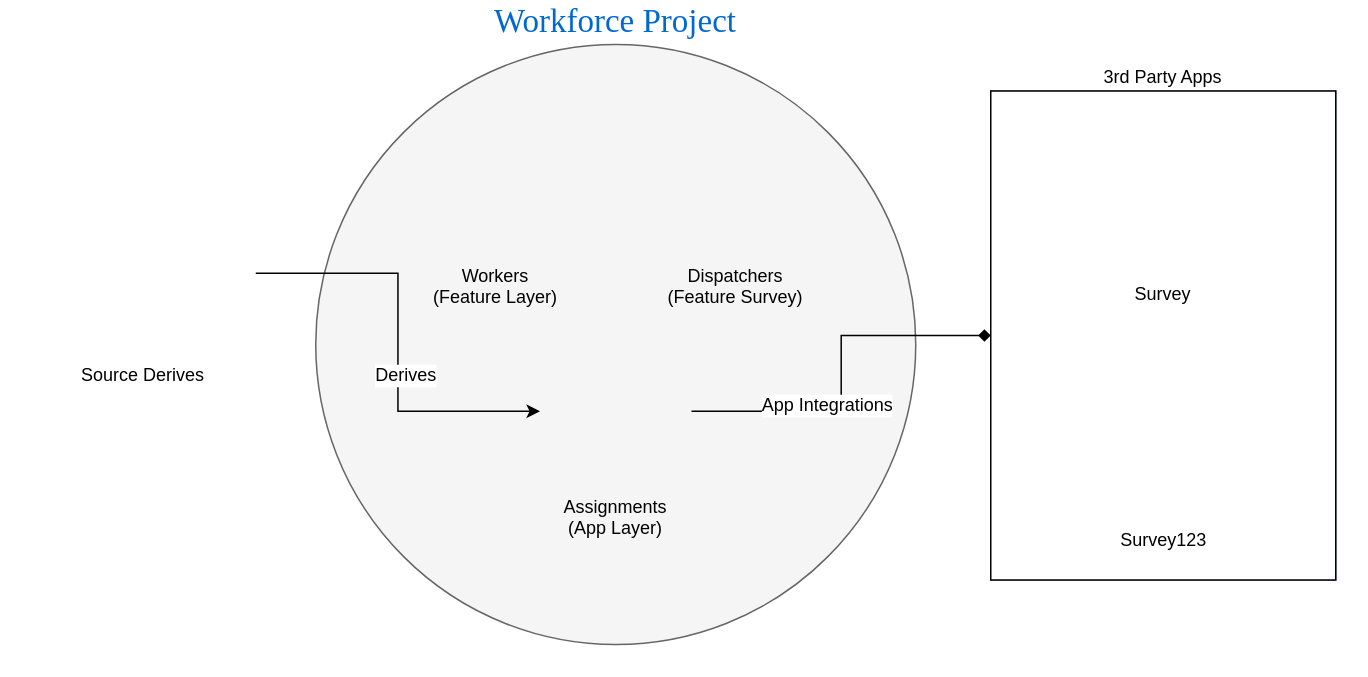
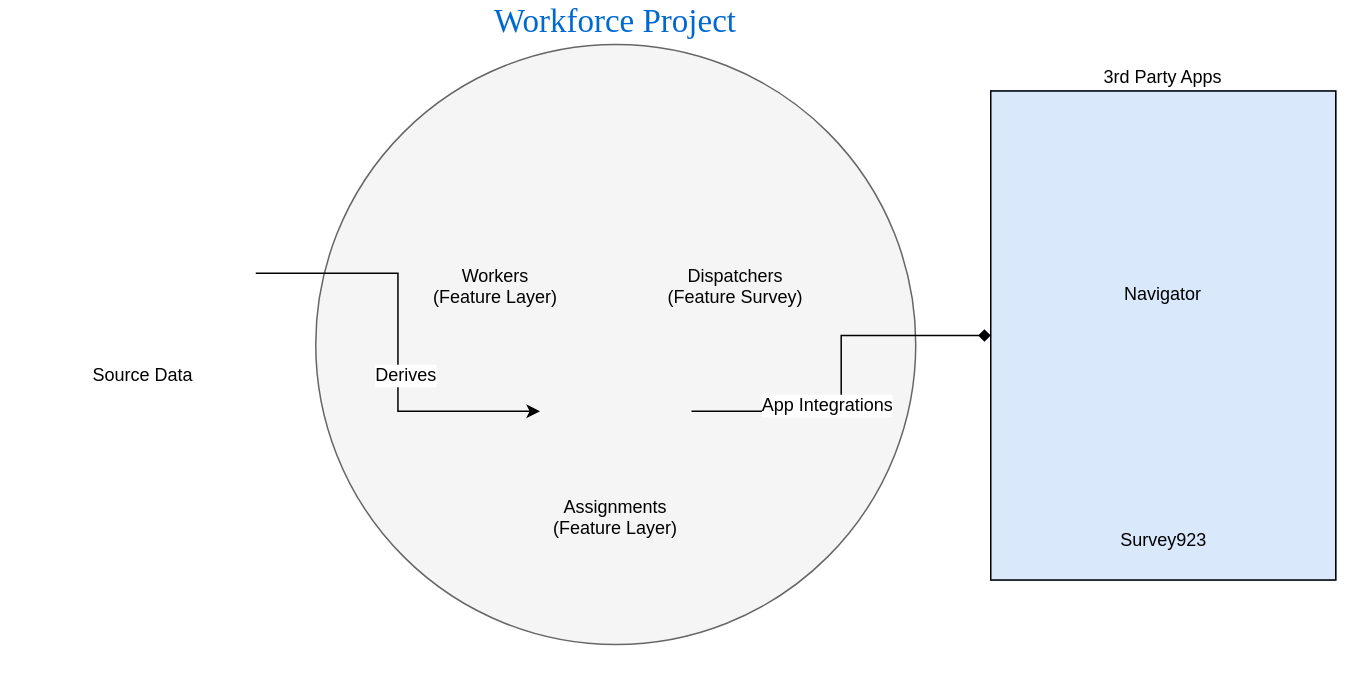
(1163, 293) -> (1163, 293)
(1163, 335) -> (1163, 335)
(143, 375) -> (143, 375)
(615, 507) -> (615, 507)
(1163, 540) -> (1163, 540)
